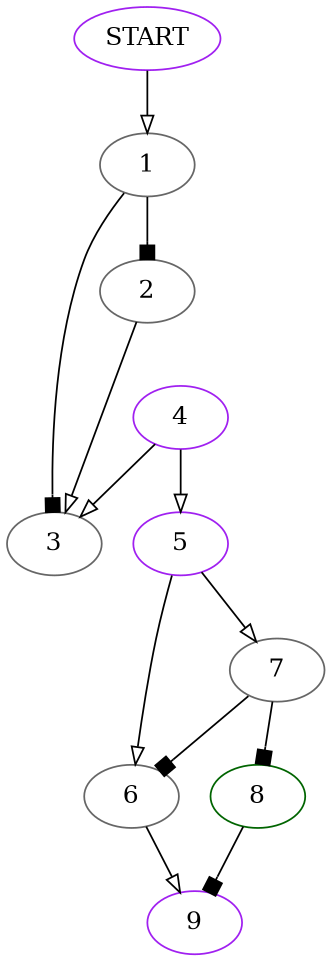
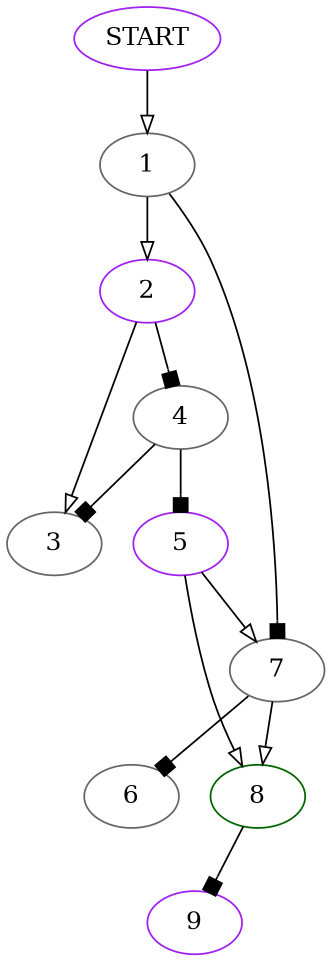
(147, 219) -> (147, 219)
(147, 291) -> (147, 291)
(64, 337) -> (254, 398)
none -> (162, 346)
(181, 417) -> (181, 417)
(181, 472) -> (181, 472)
(124, 474) -> (124, 474)
(152, 660) -> (203, 665)
(269, 724) -> (269, 724)
(159, 852) -> none
